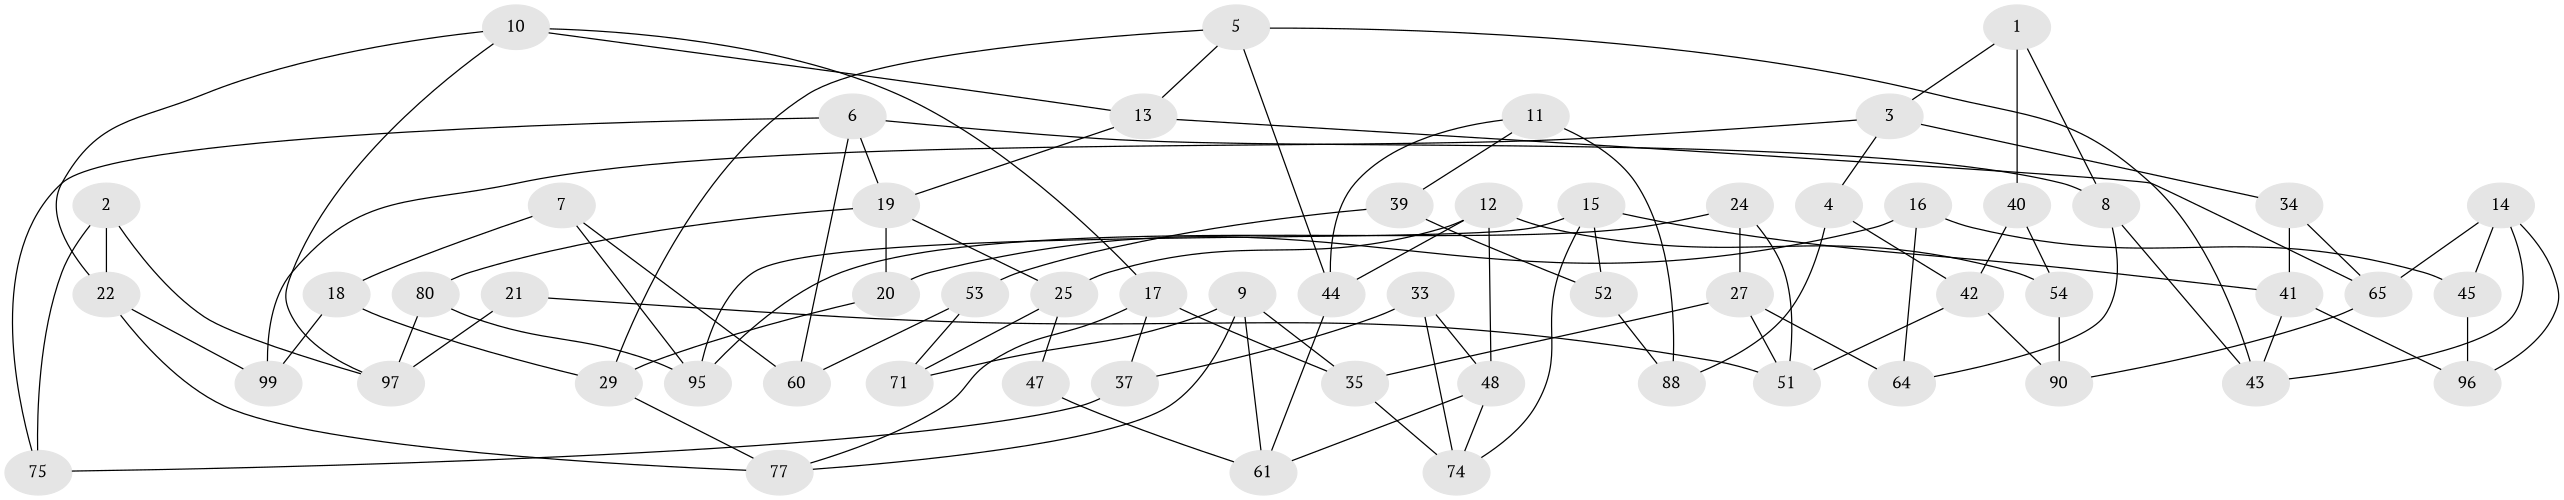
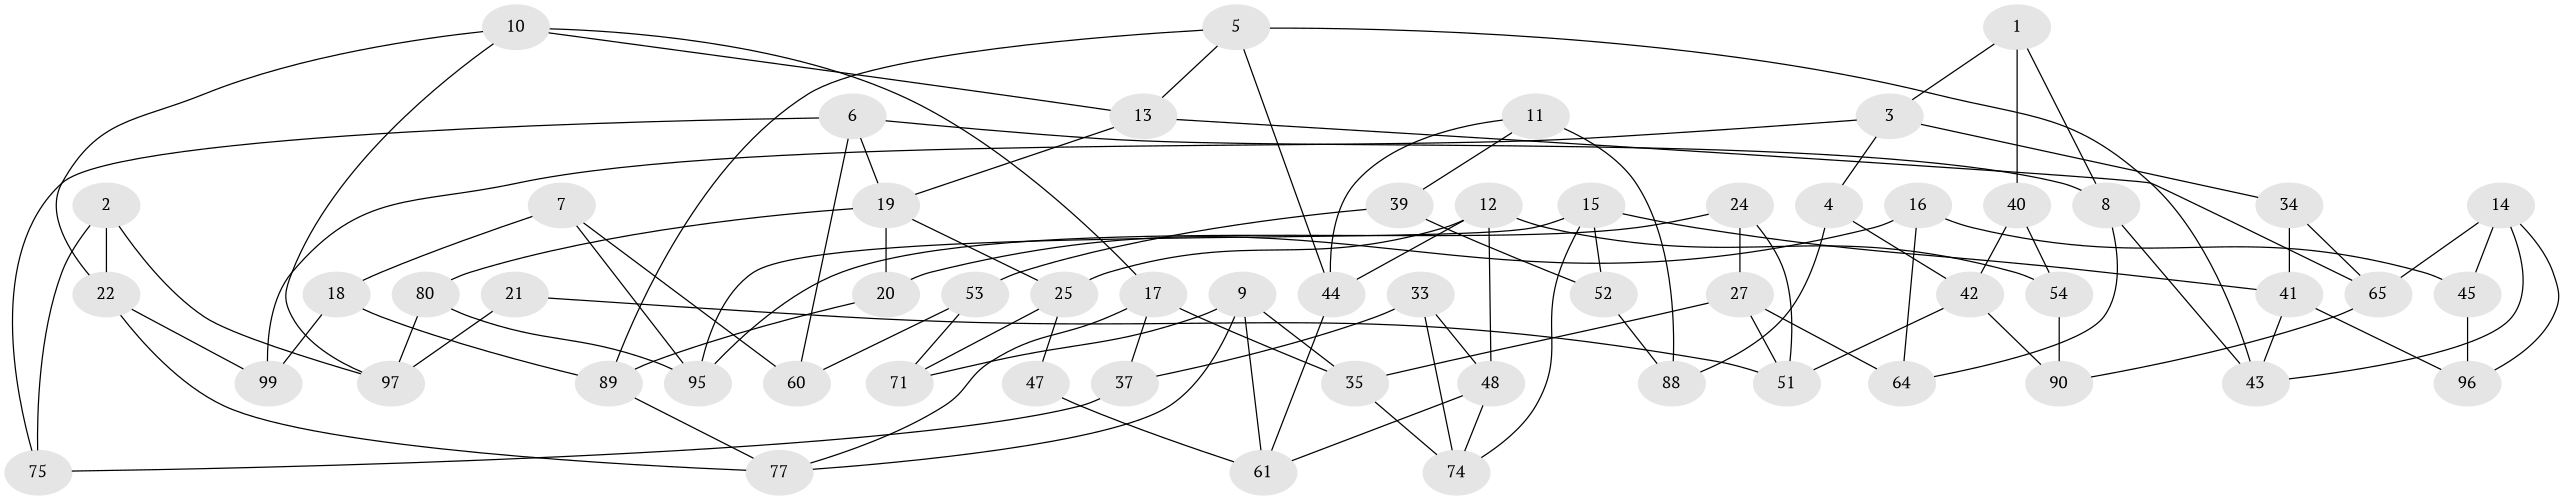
(609, 384) -> (609, 384)
